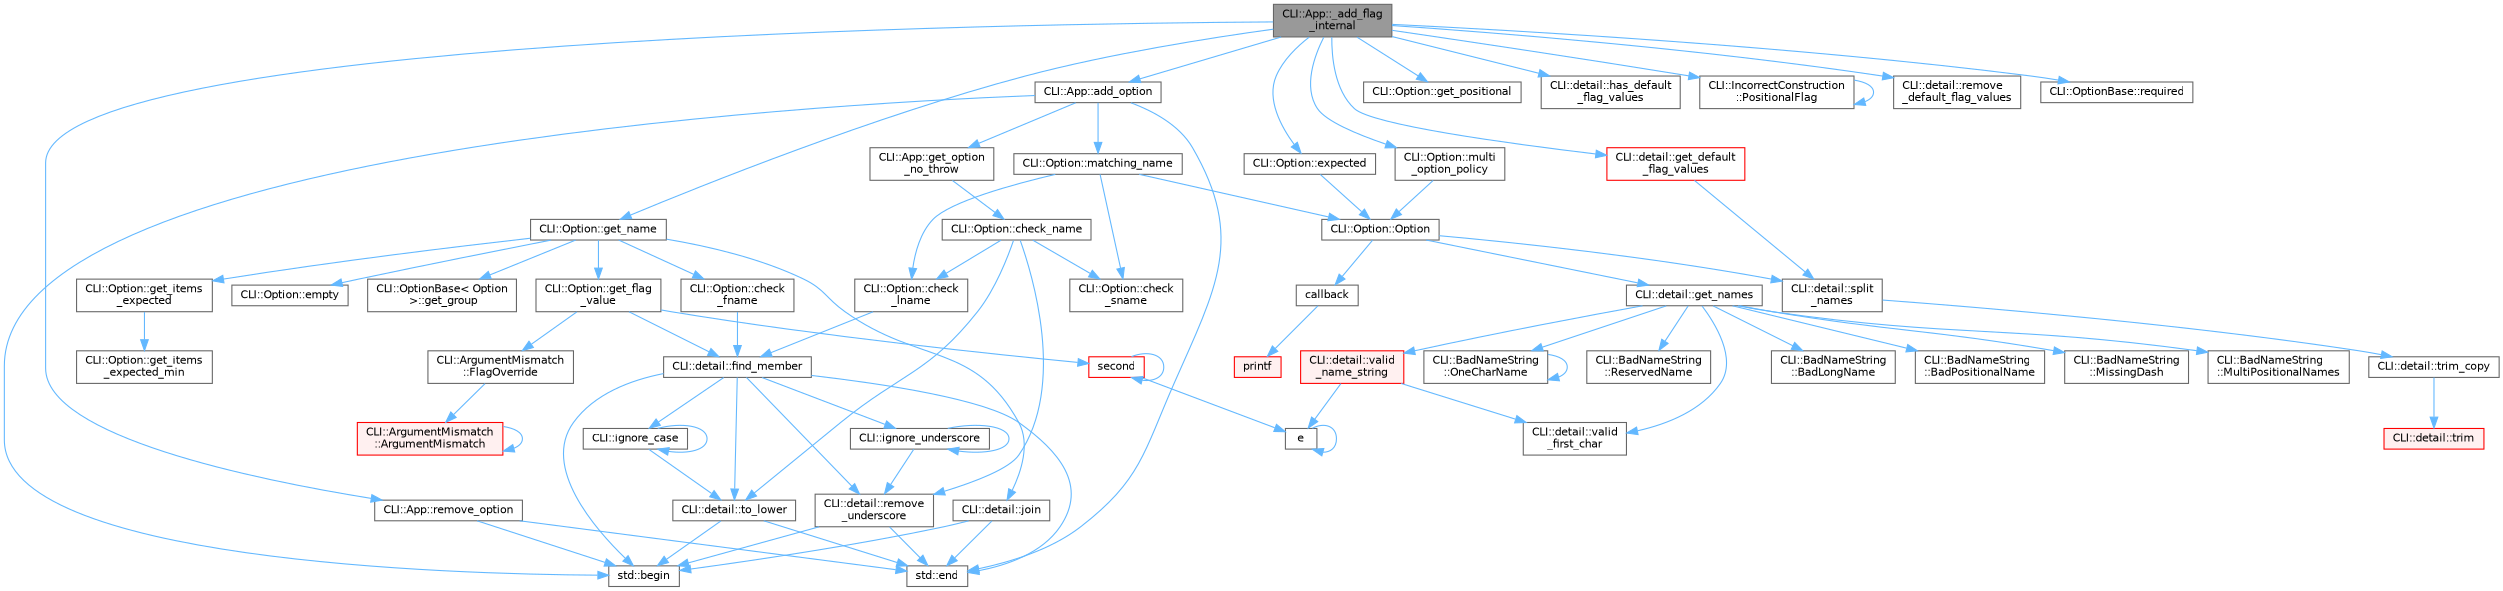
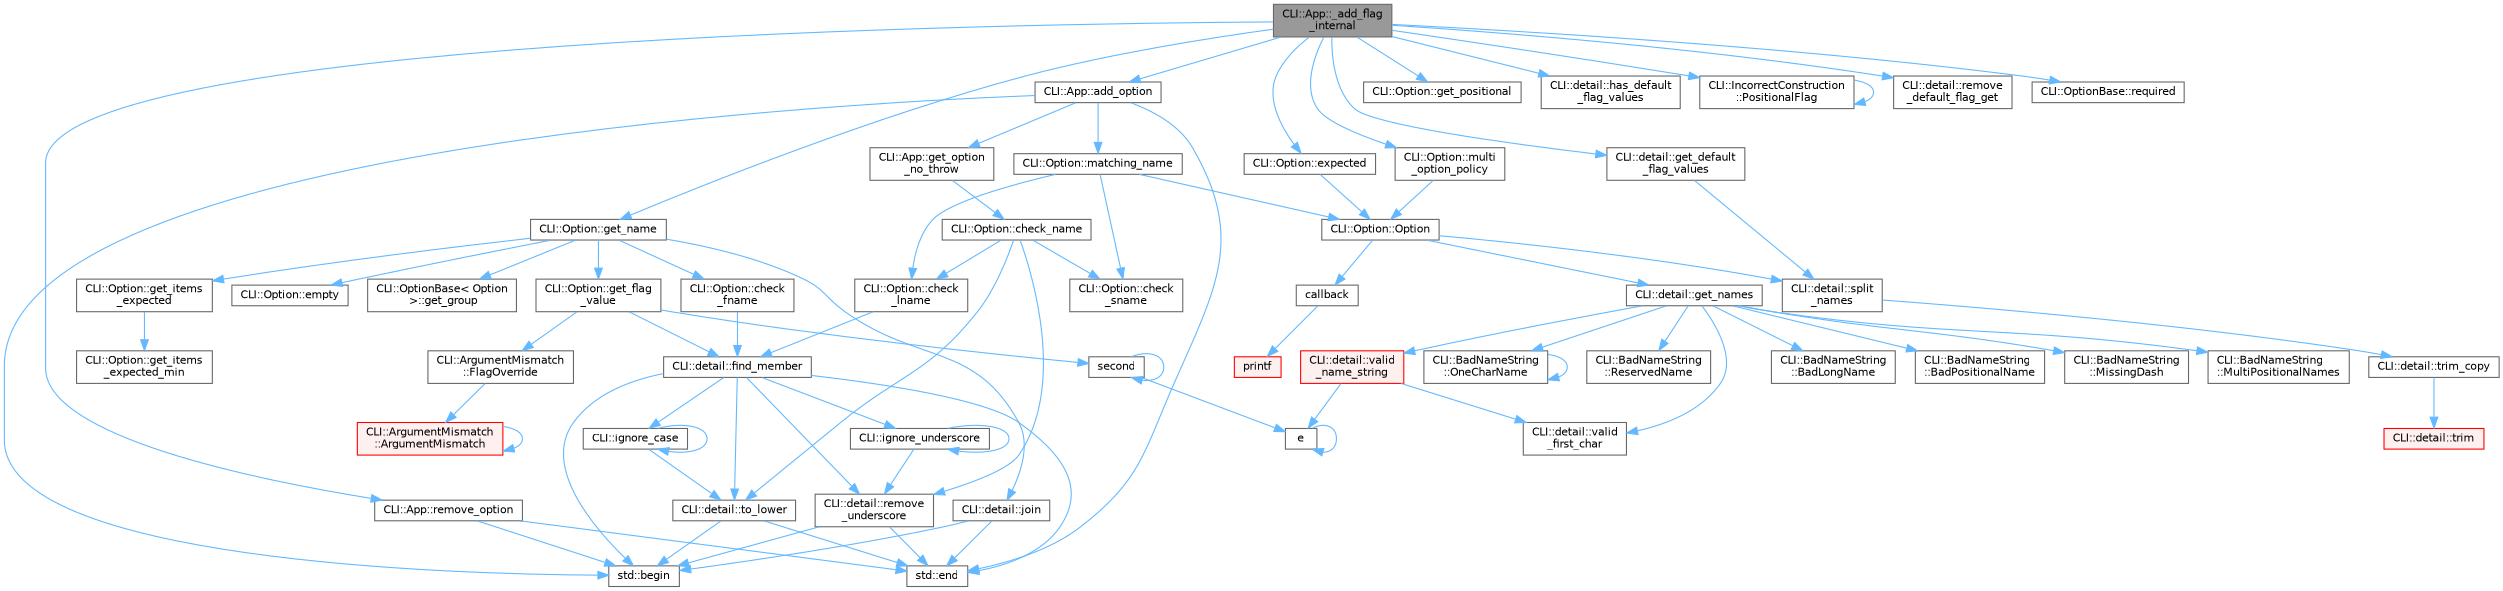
(1957, 92) -> (1953, 92)
(1676, 164) -> (1676, 164)
(1117, 367) -> (1117, 367)
